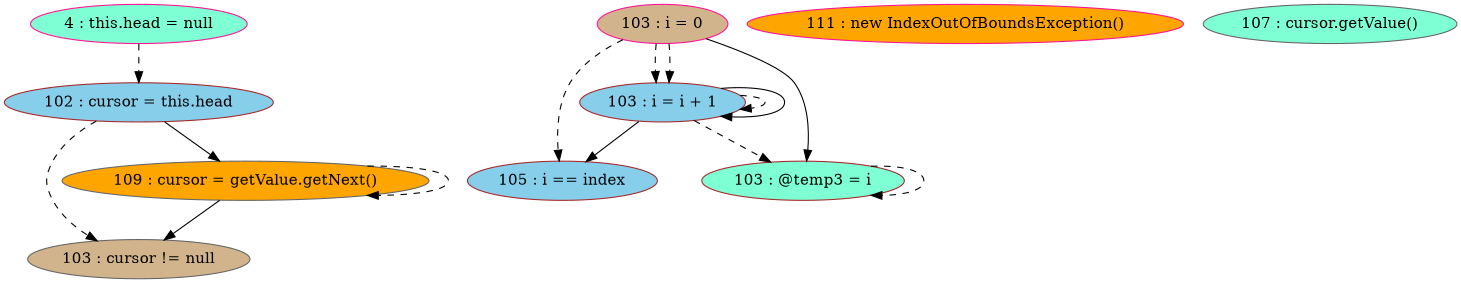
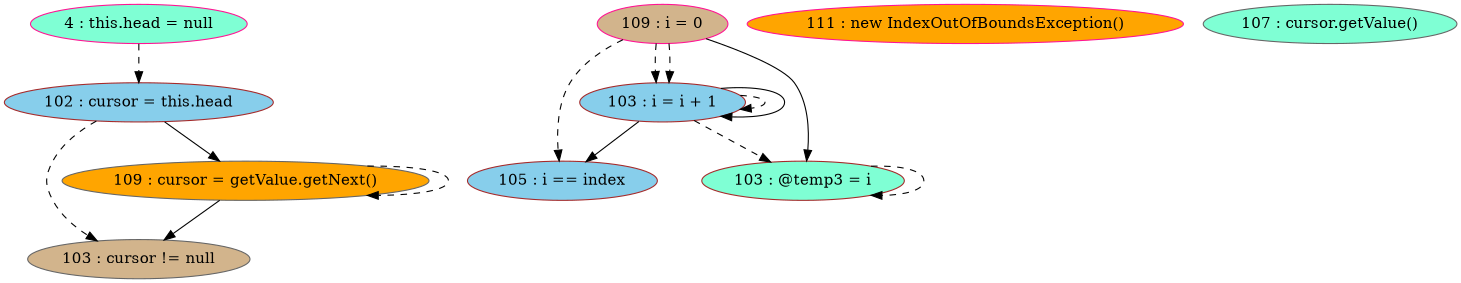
(663, 24) -> (663, 24)
